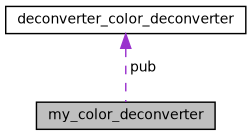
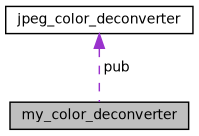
(126, 20) -> (99, 20)
